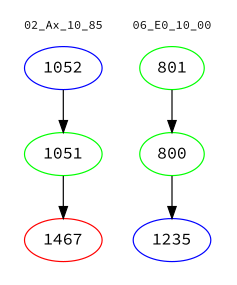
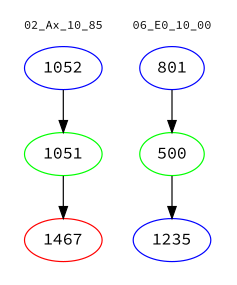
(172, 68) -> (172, 68)
(172, 154) -> (172, 154)
